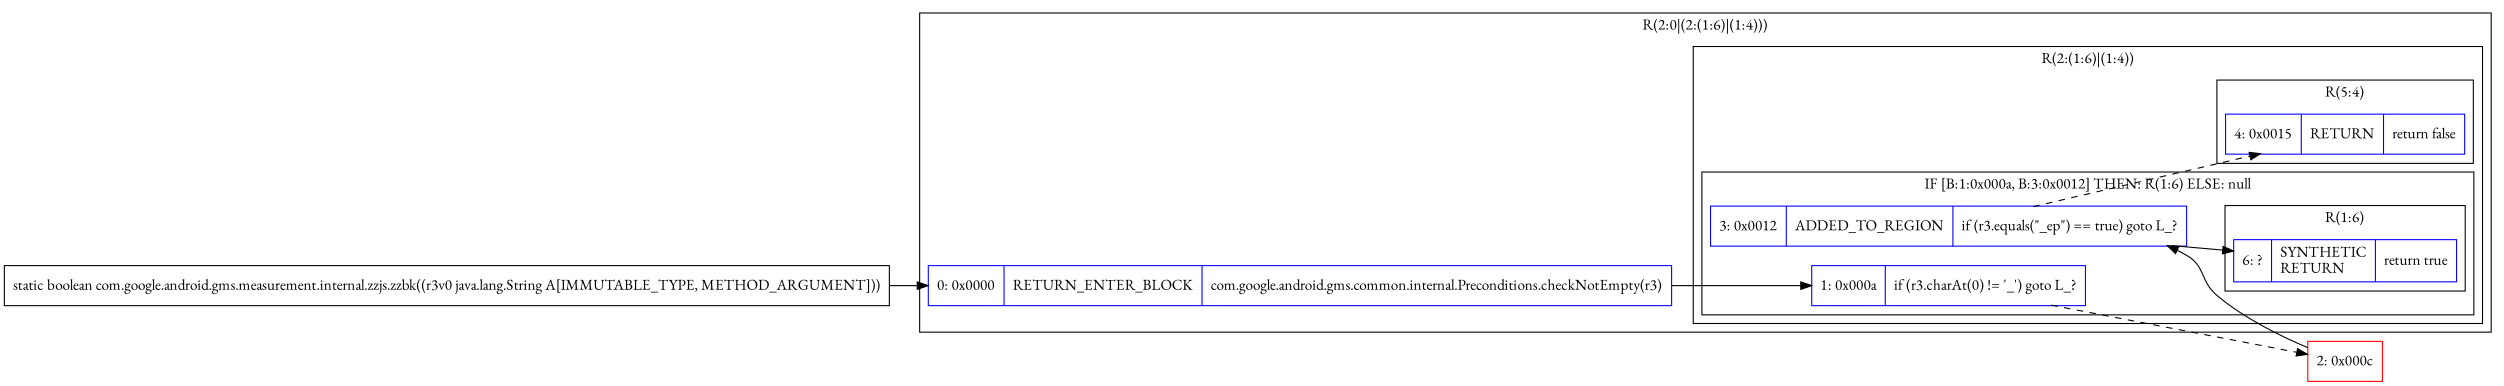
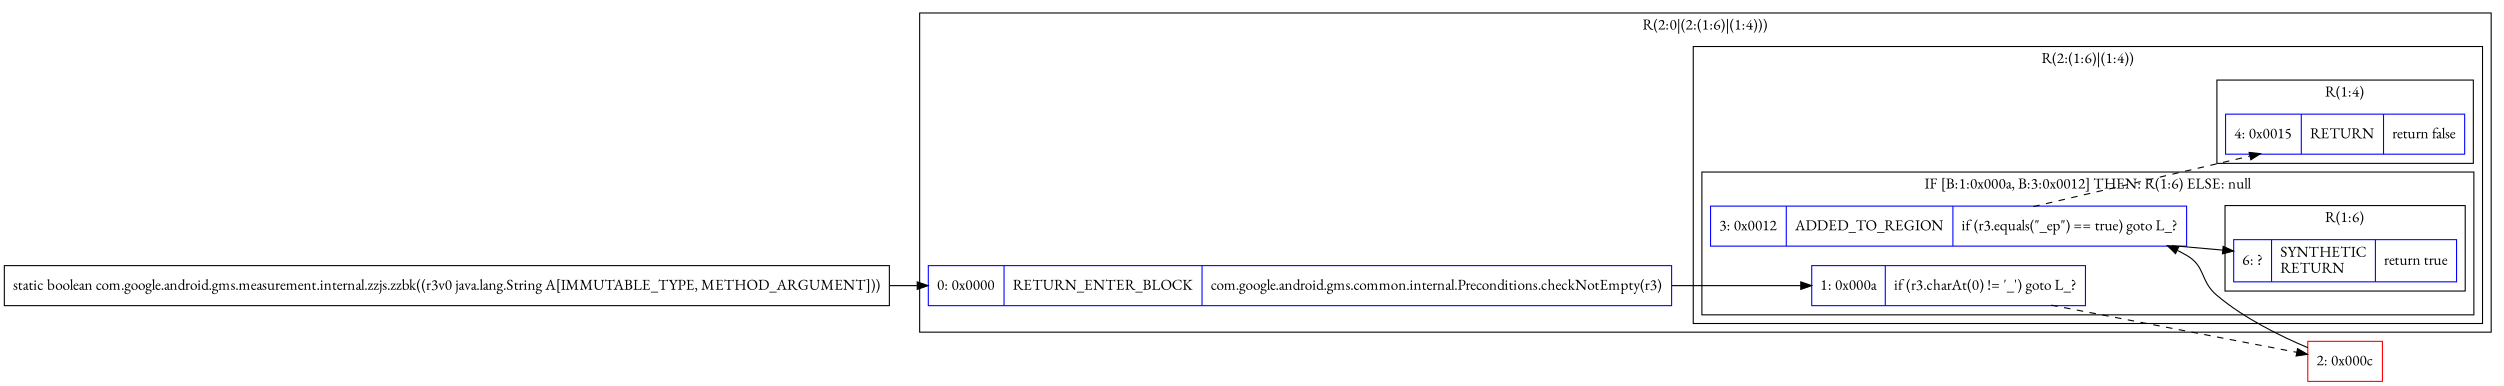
(2345, 93) -> (2345, 93)
